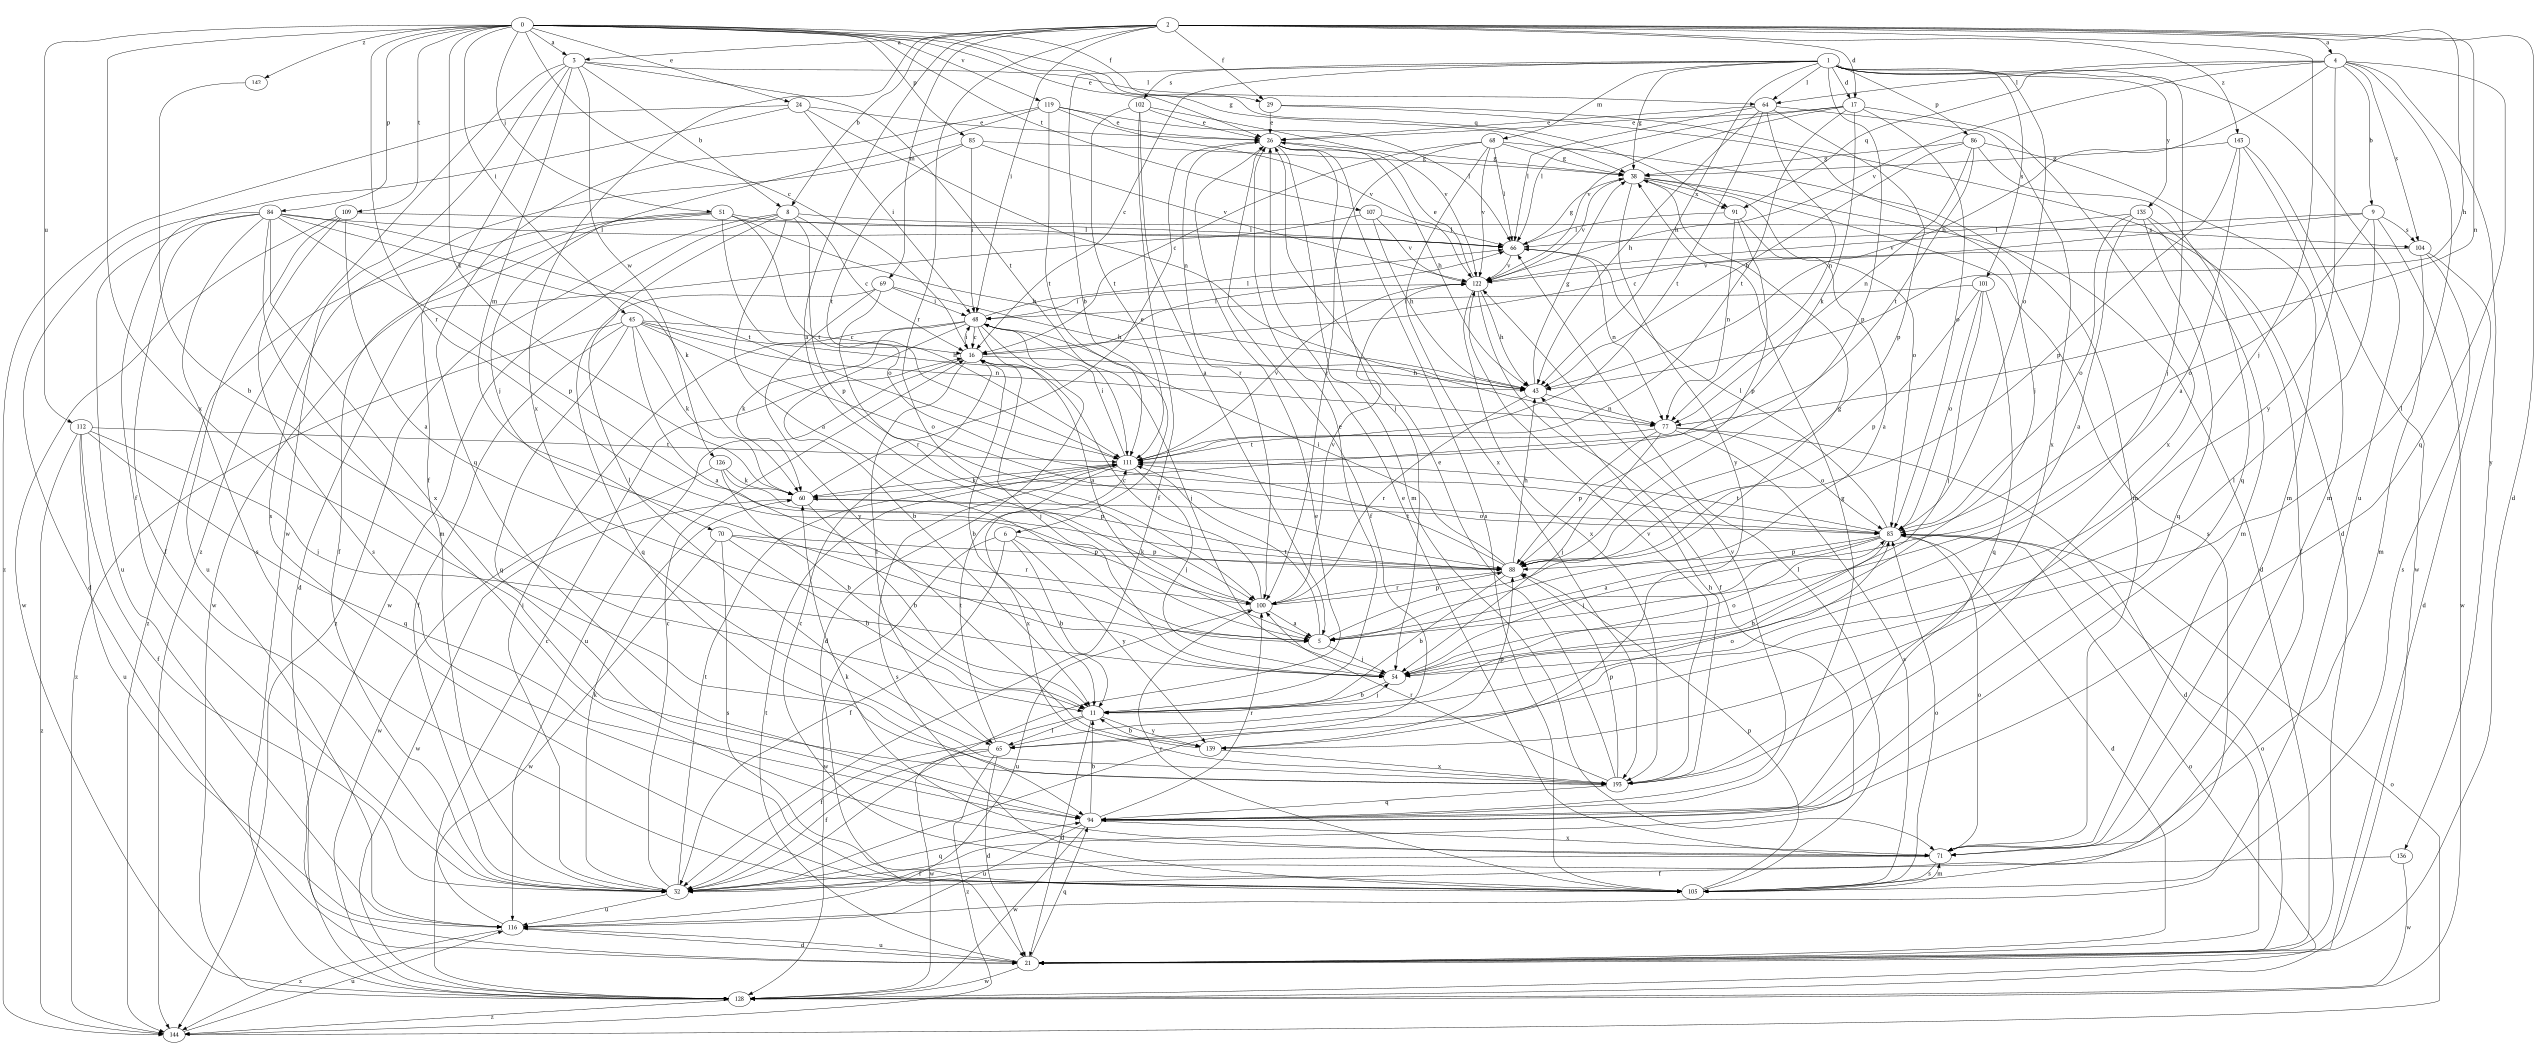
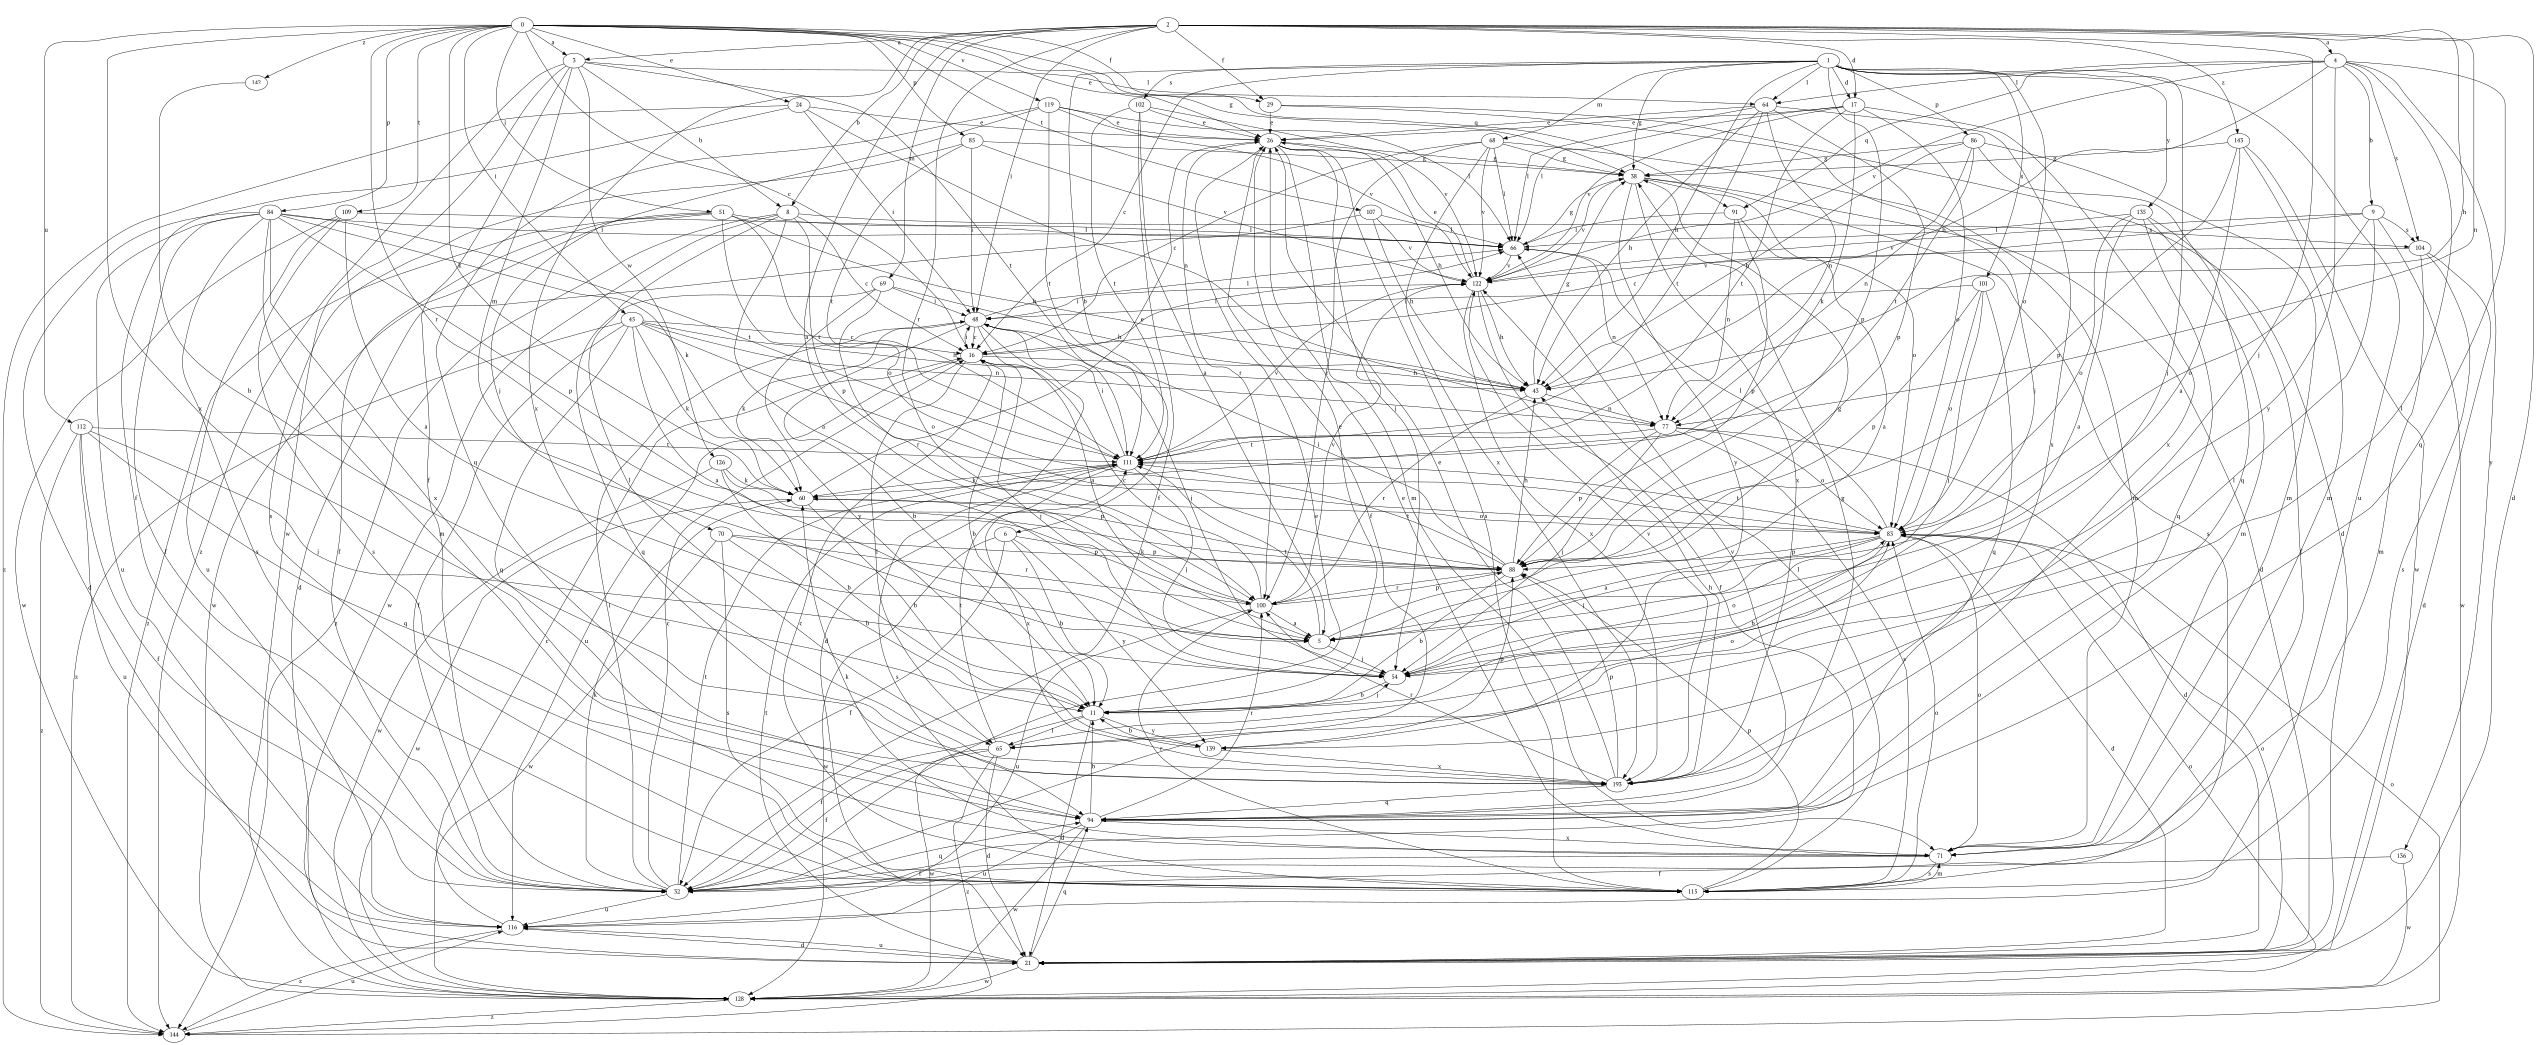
(1683, 193) -> (1795, 500)
(566, 522) -> (603, 495)
(1693, 892) -> (1693, 892)
